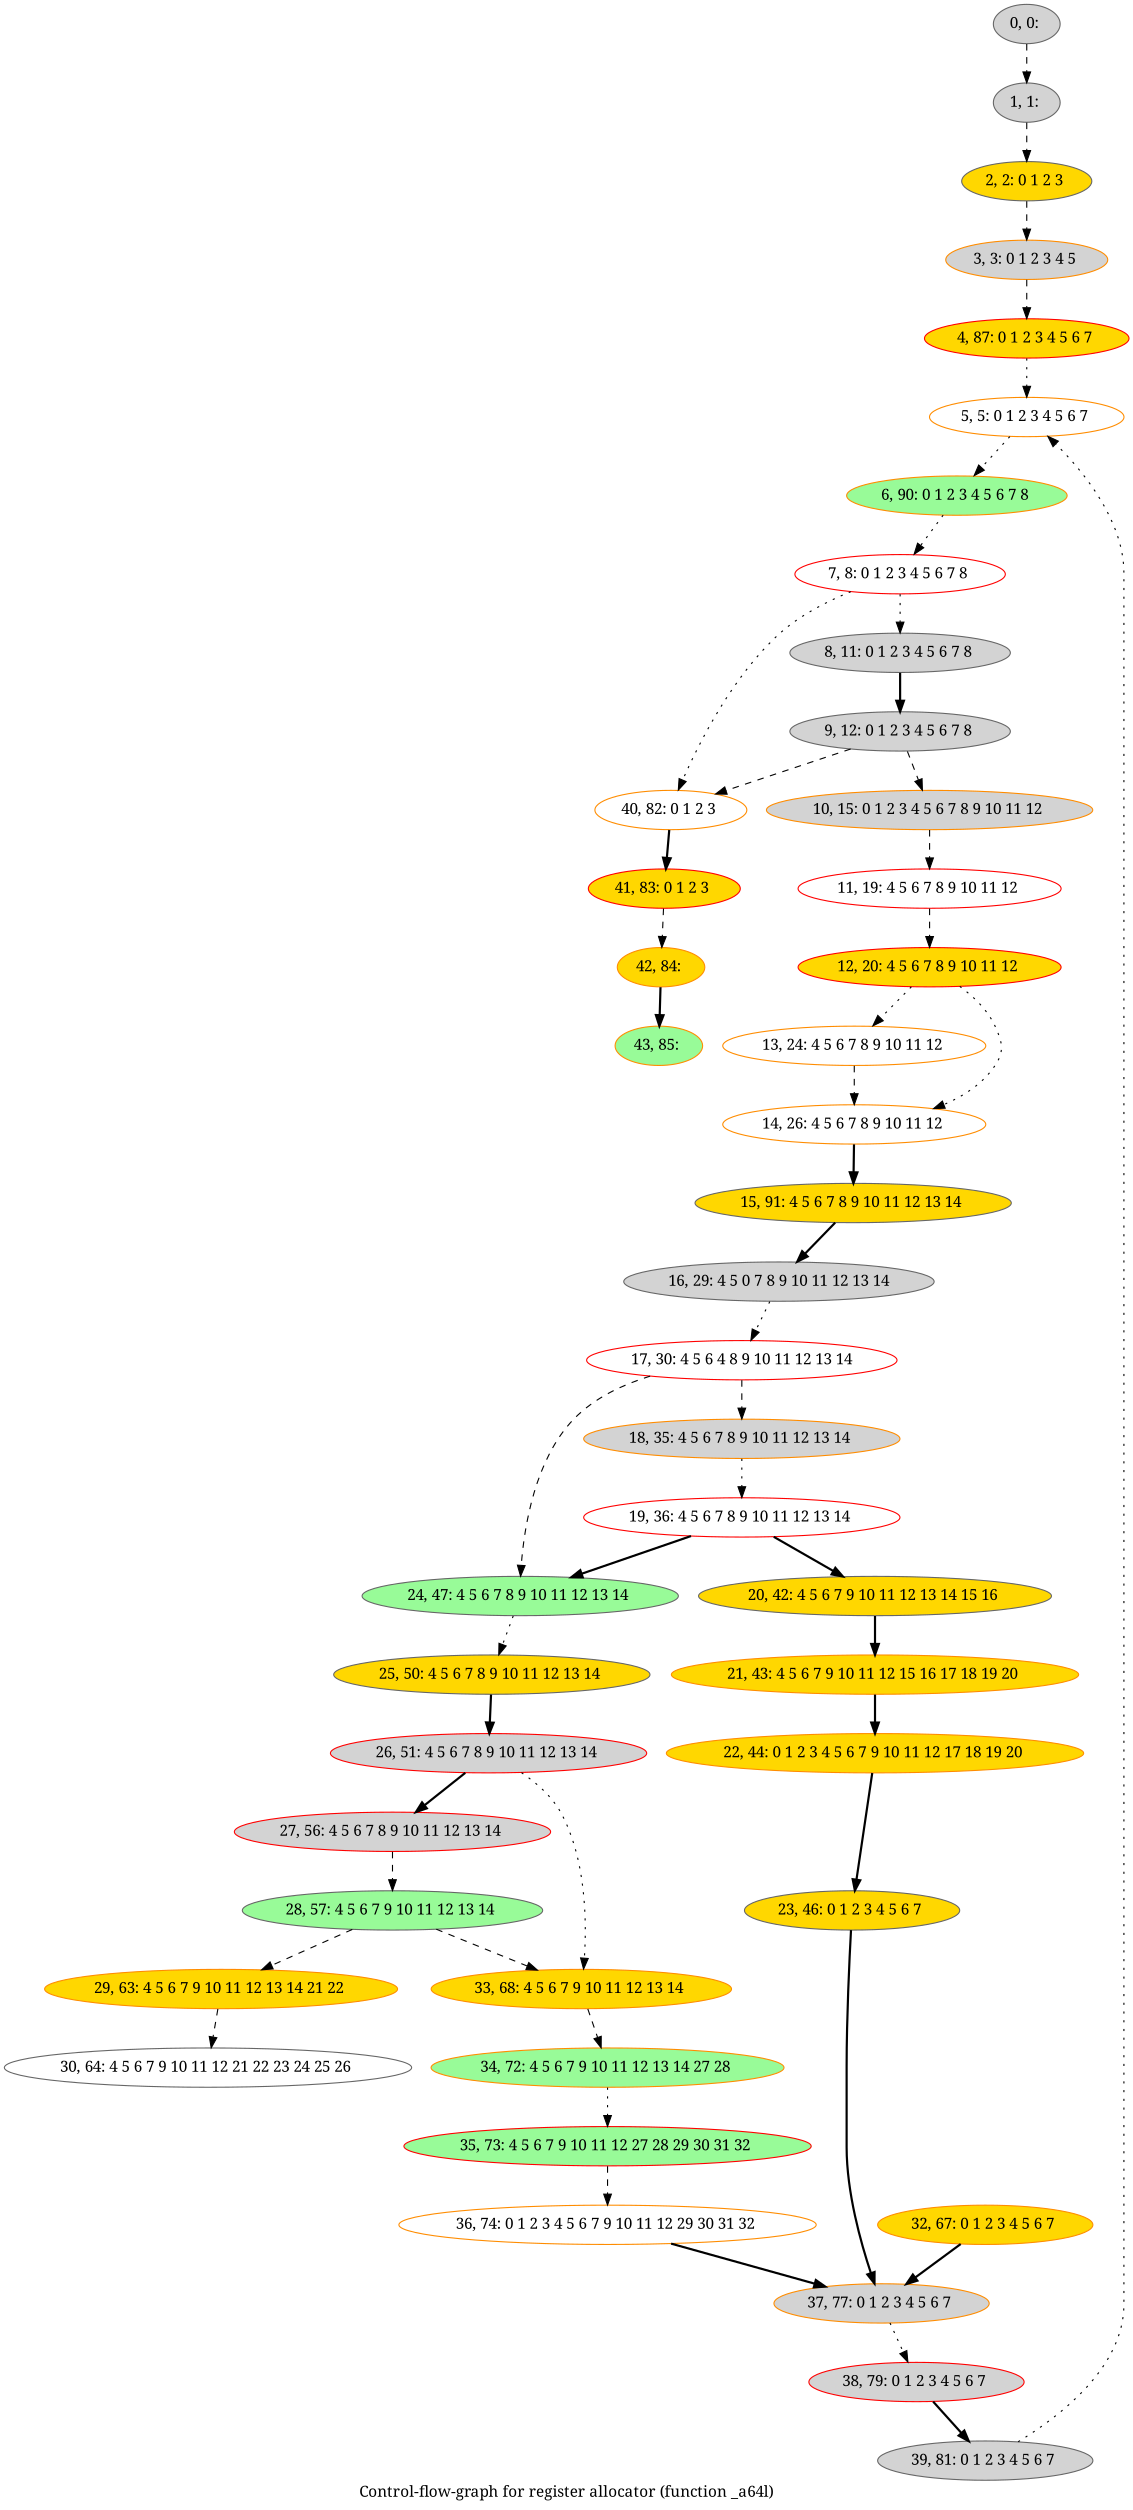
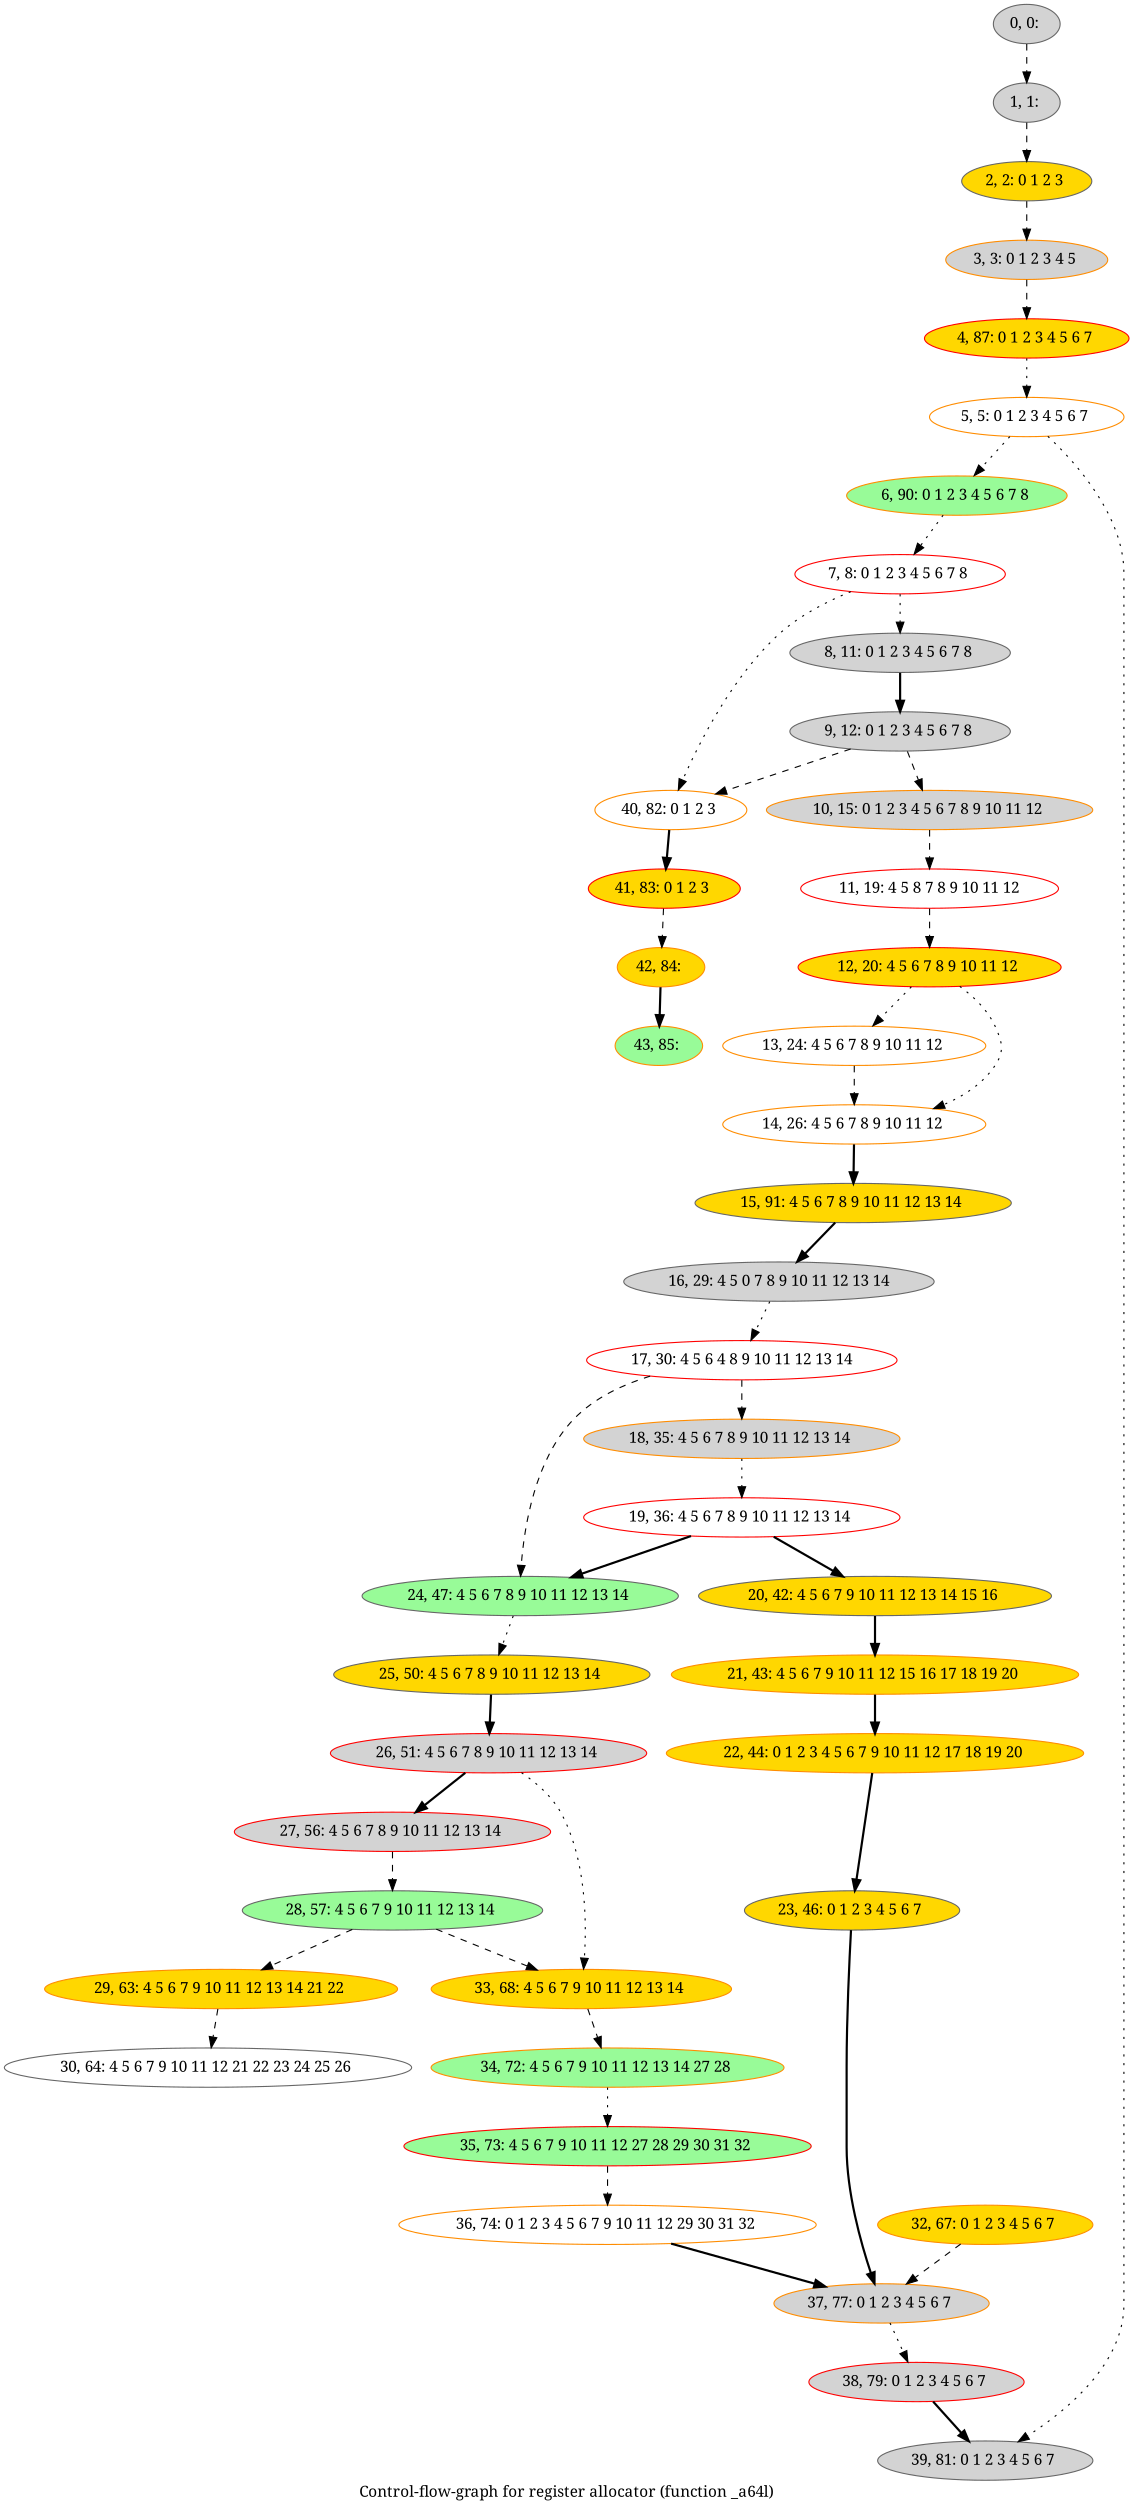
(930, 889) -> (930, 889)
(1124, 1454) -> (1124, 1443)
(938, 2261) -> (938, 2261)
